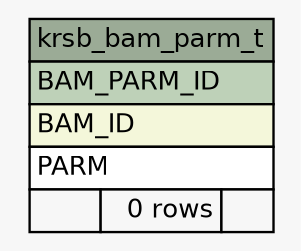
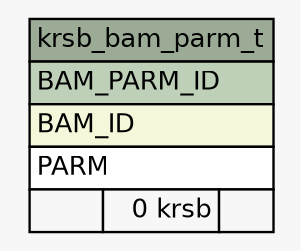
(170, 210) -> (172, 210)
